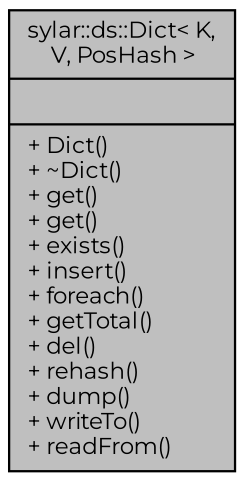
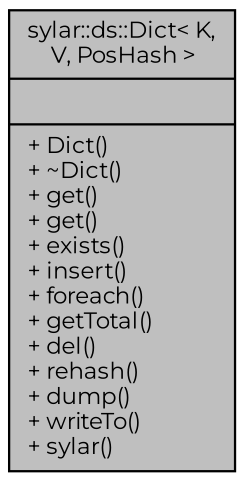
(100, 447) -> (71, 447)
